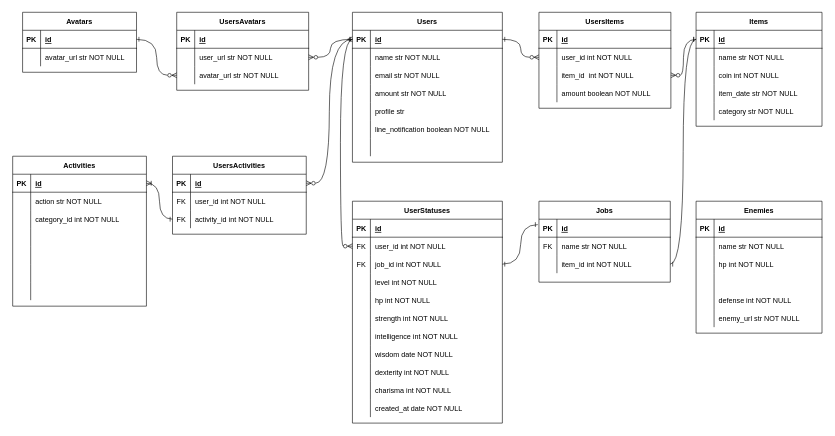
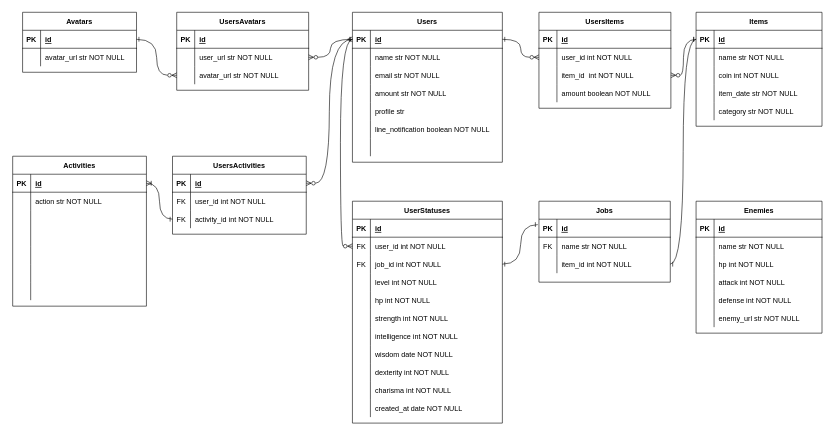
(89, 219) -> none
none -> (768, 282)
